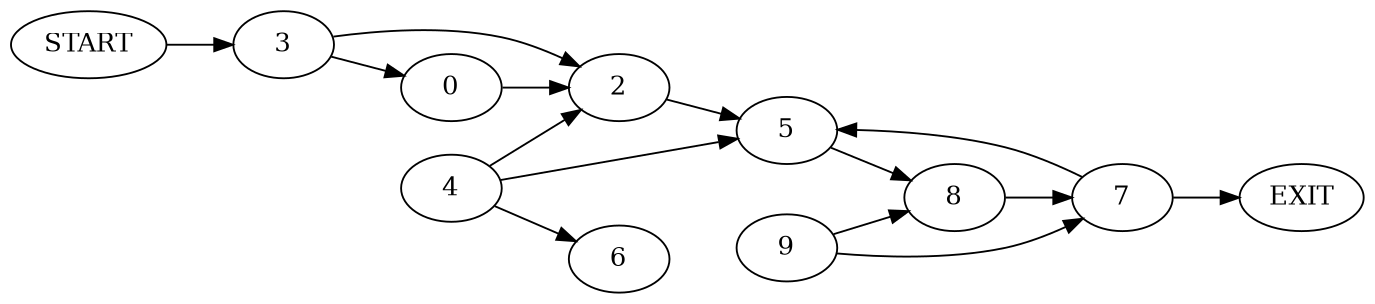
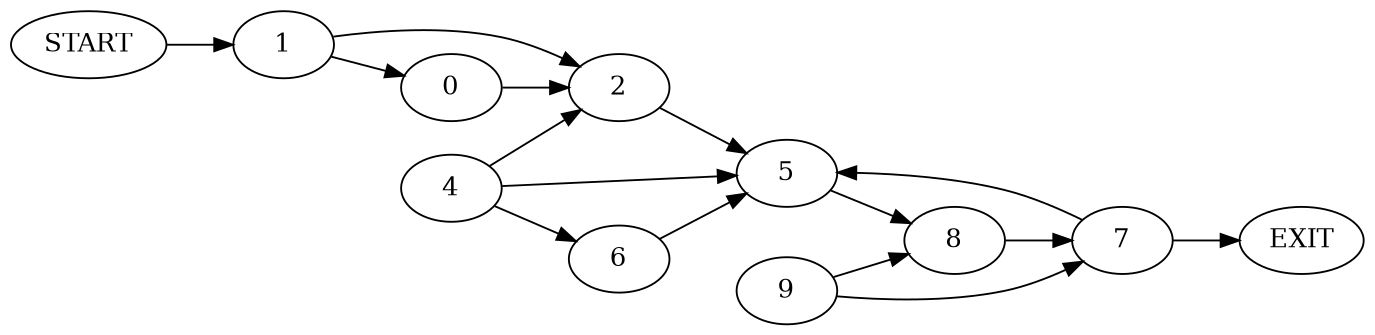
(284, 45) -> (284, 45)
none -> (695, 221)
